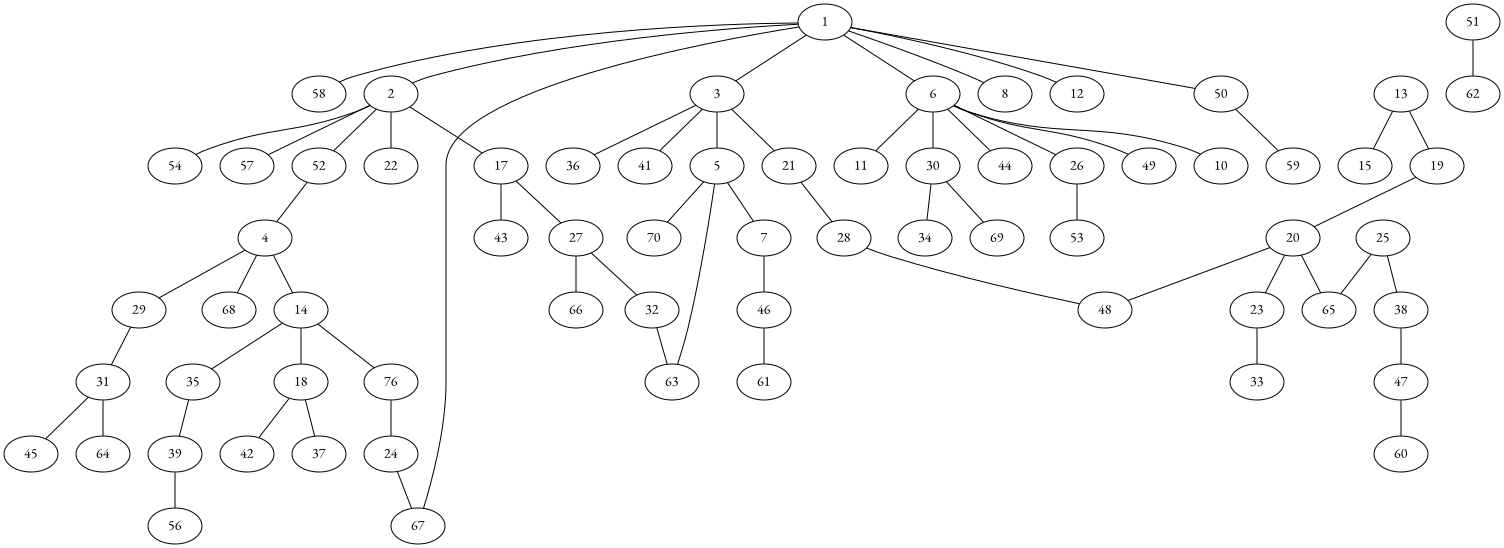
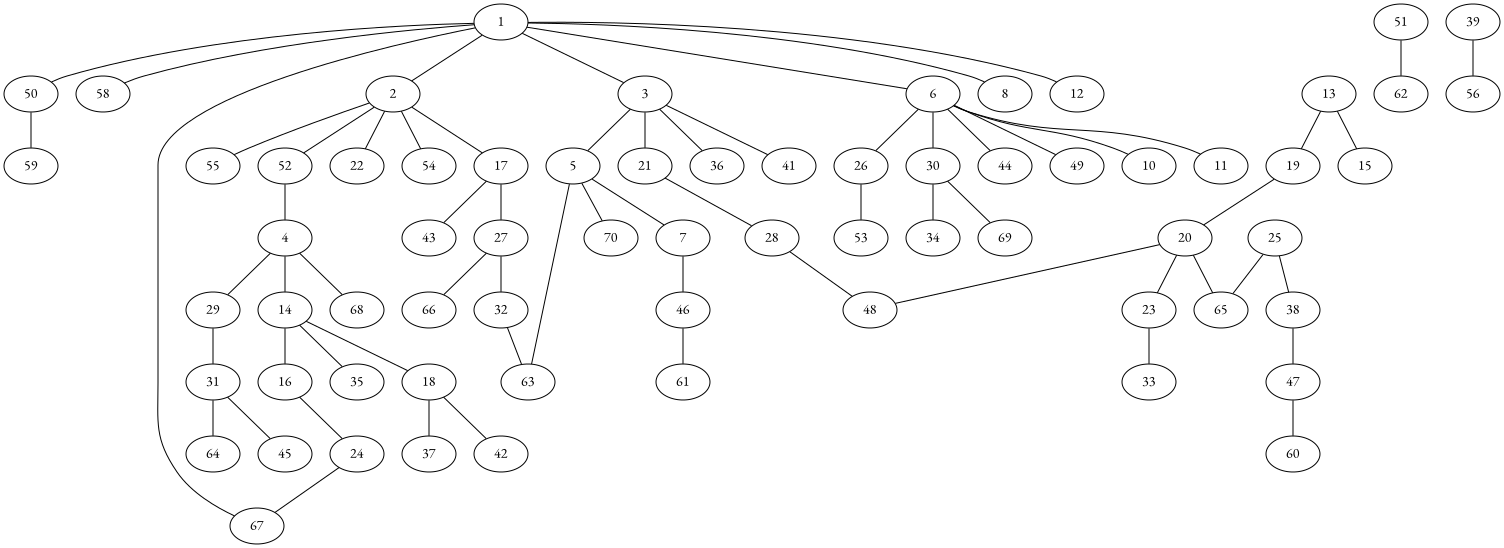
(247, 166) -> (213, 166)
(391, 382) -> (285, 382)
(184, 418) -> none
